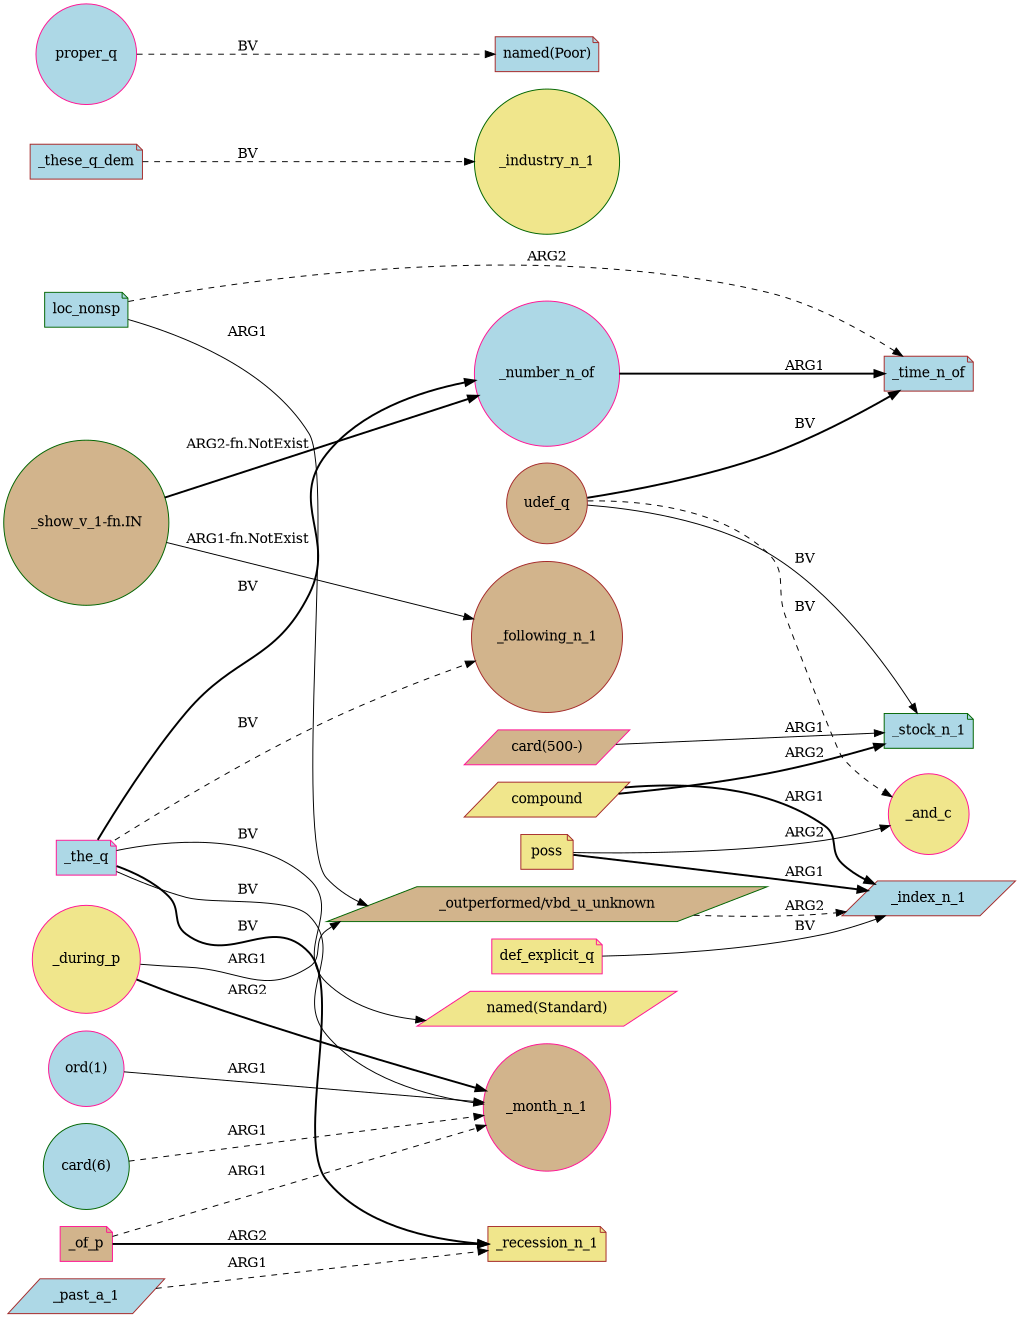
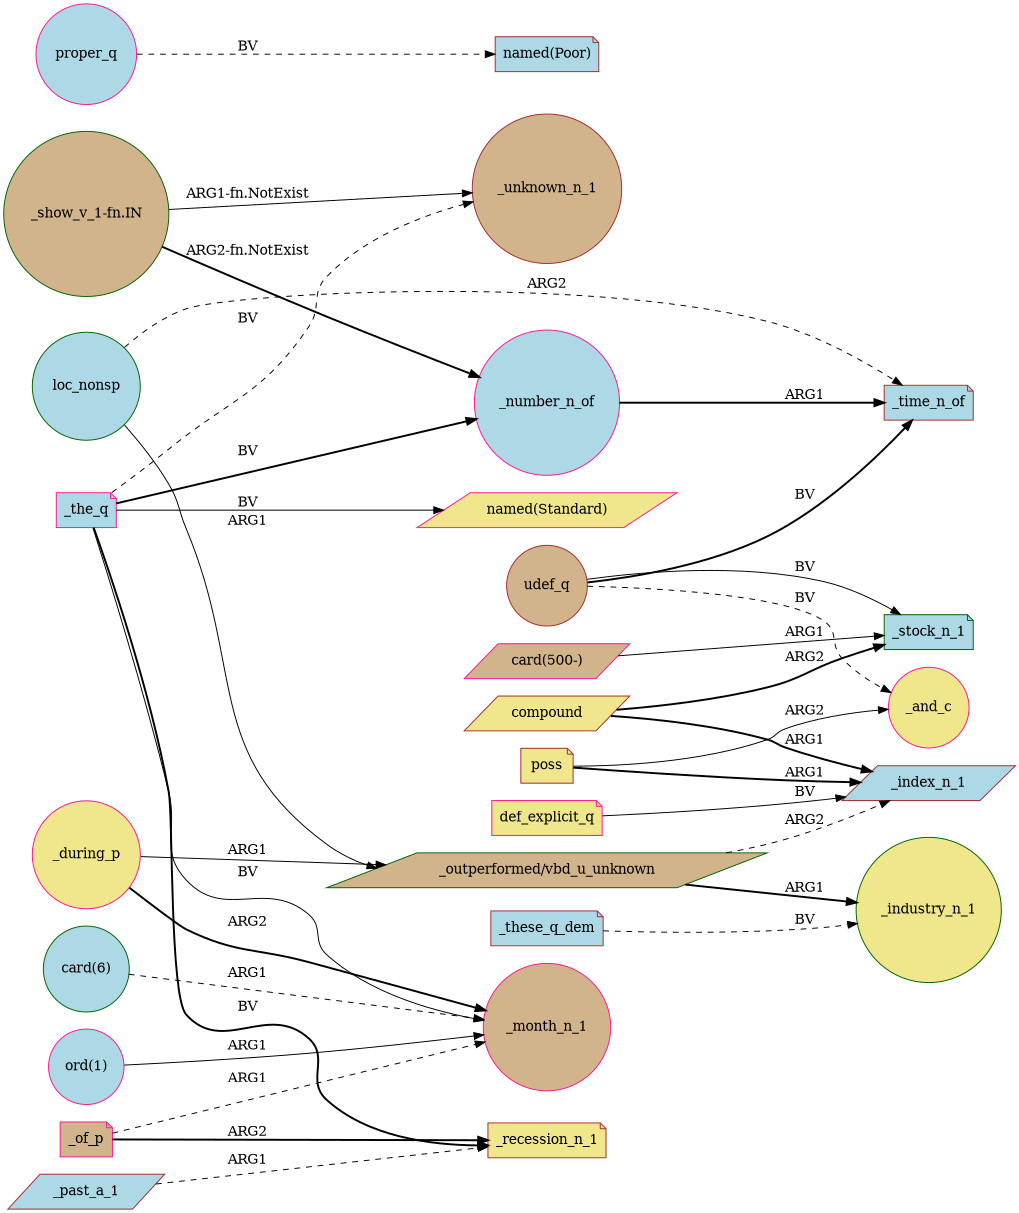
(86, 310) -> (86, 386)
(547, 637) -> (547, 189)
none -> (766, 893)
